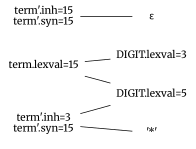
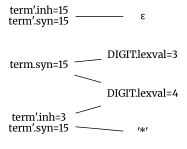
(44, 65) -> (39, 65)
(152, 94) -> (143, 94)
